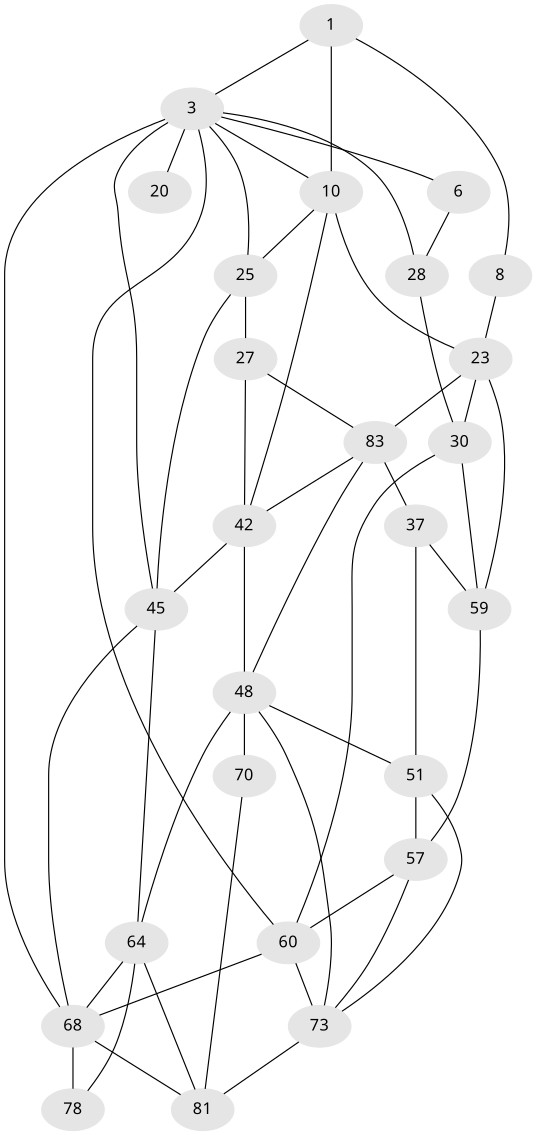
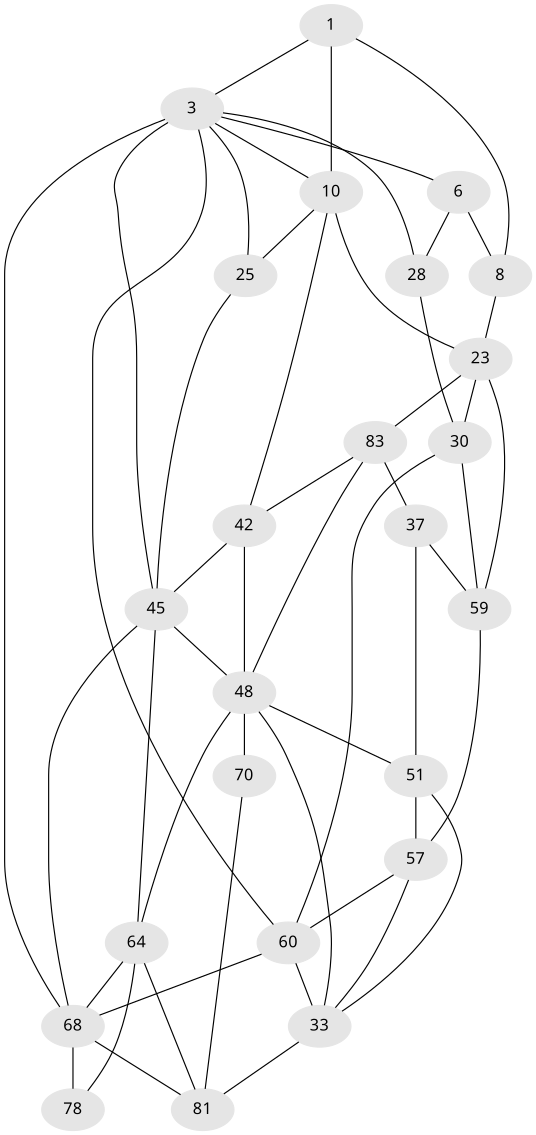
(160, 192) -> none
none -> (480, 234)
(246, 359) -> none
none -> (200, 651)
(320, 1026) -> (320, 1026)
